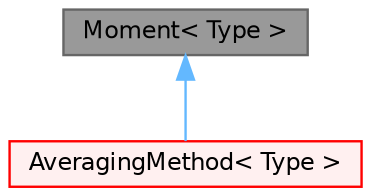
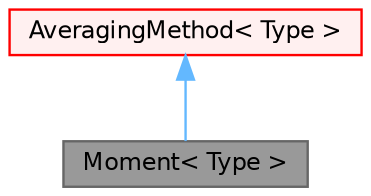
(186, 110) -> (186, 110)
